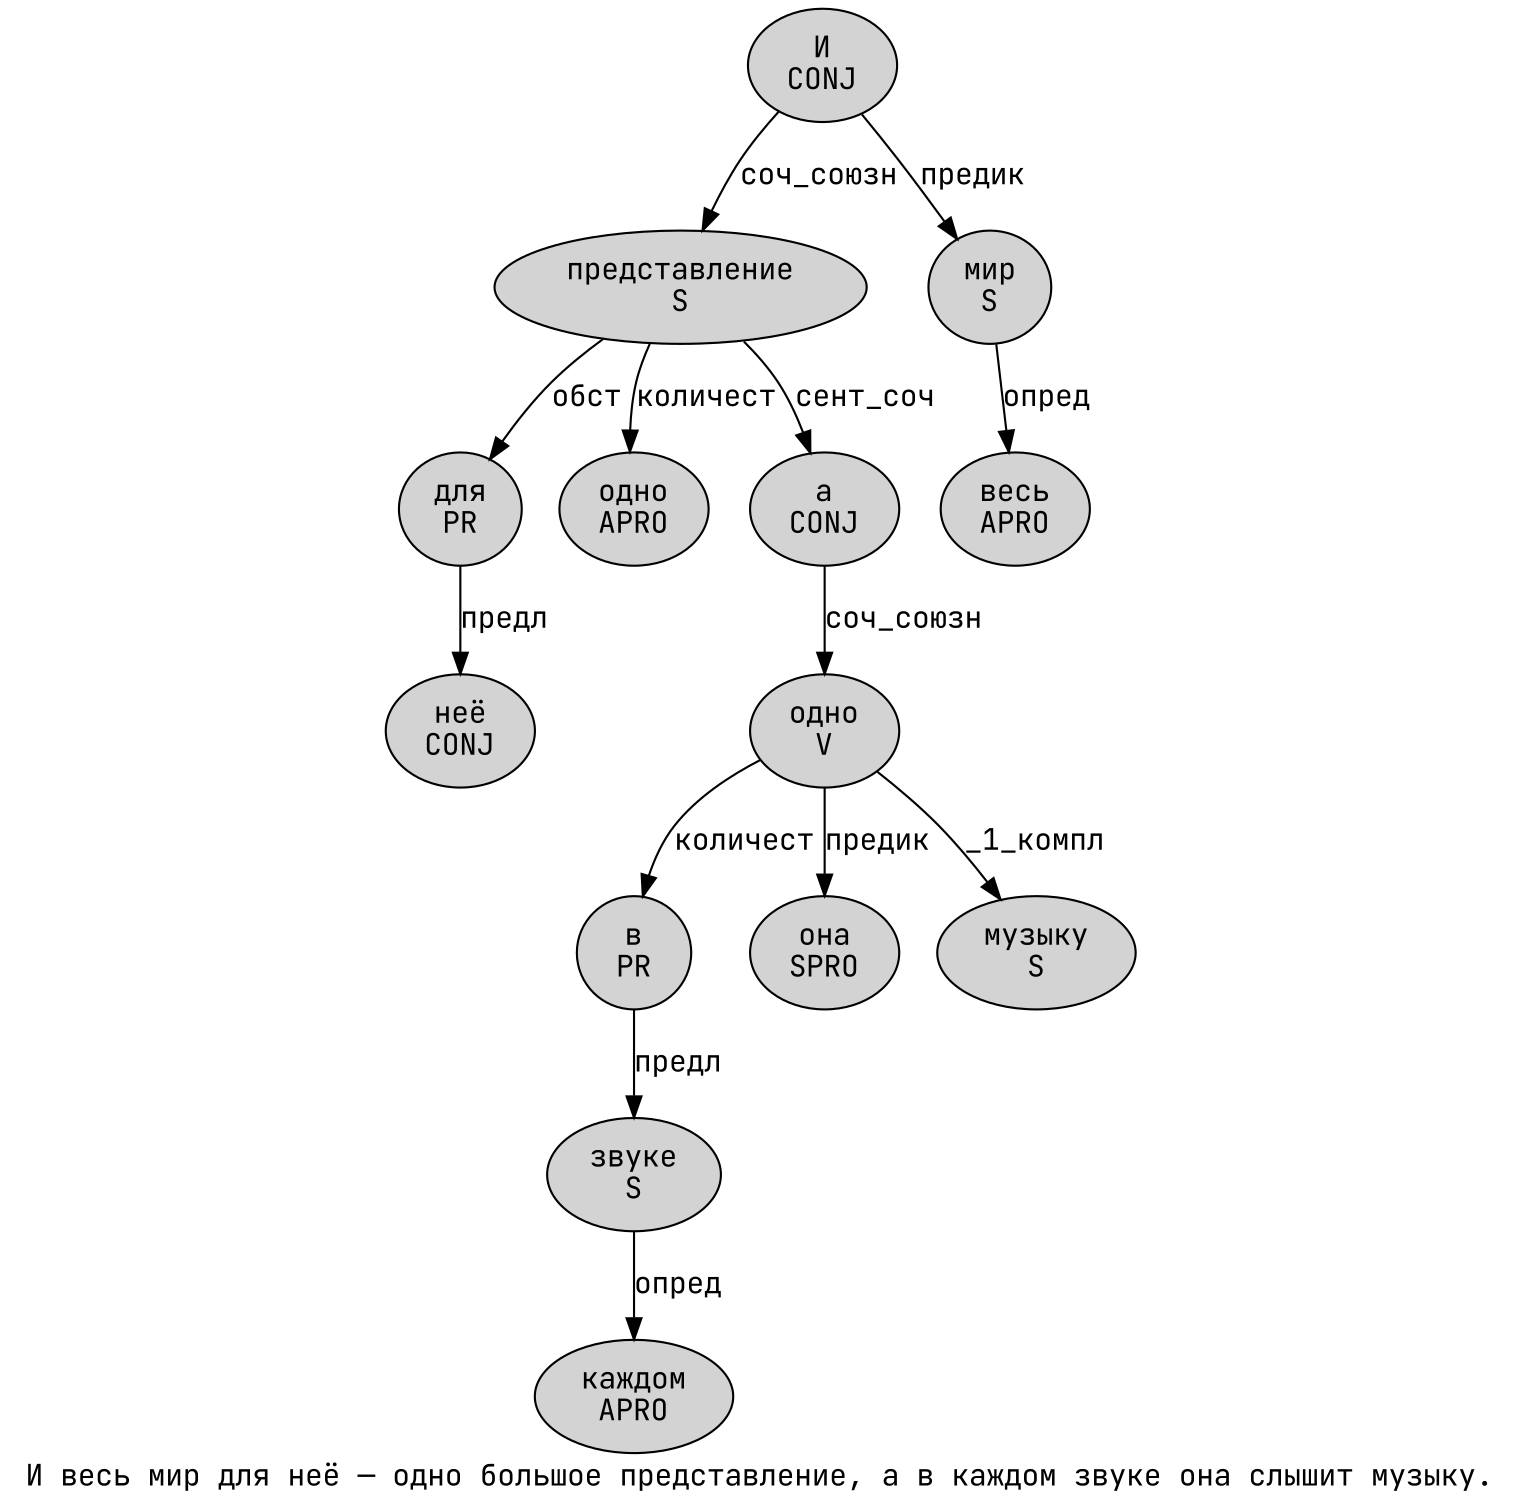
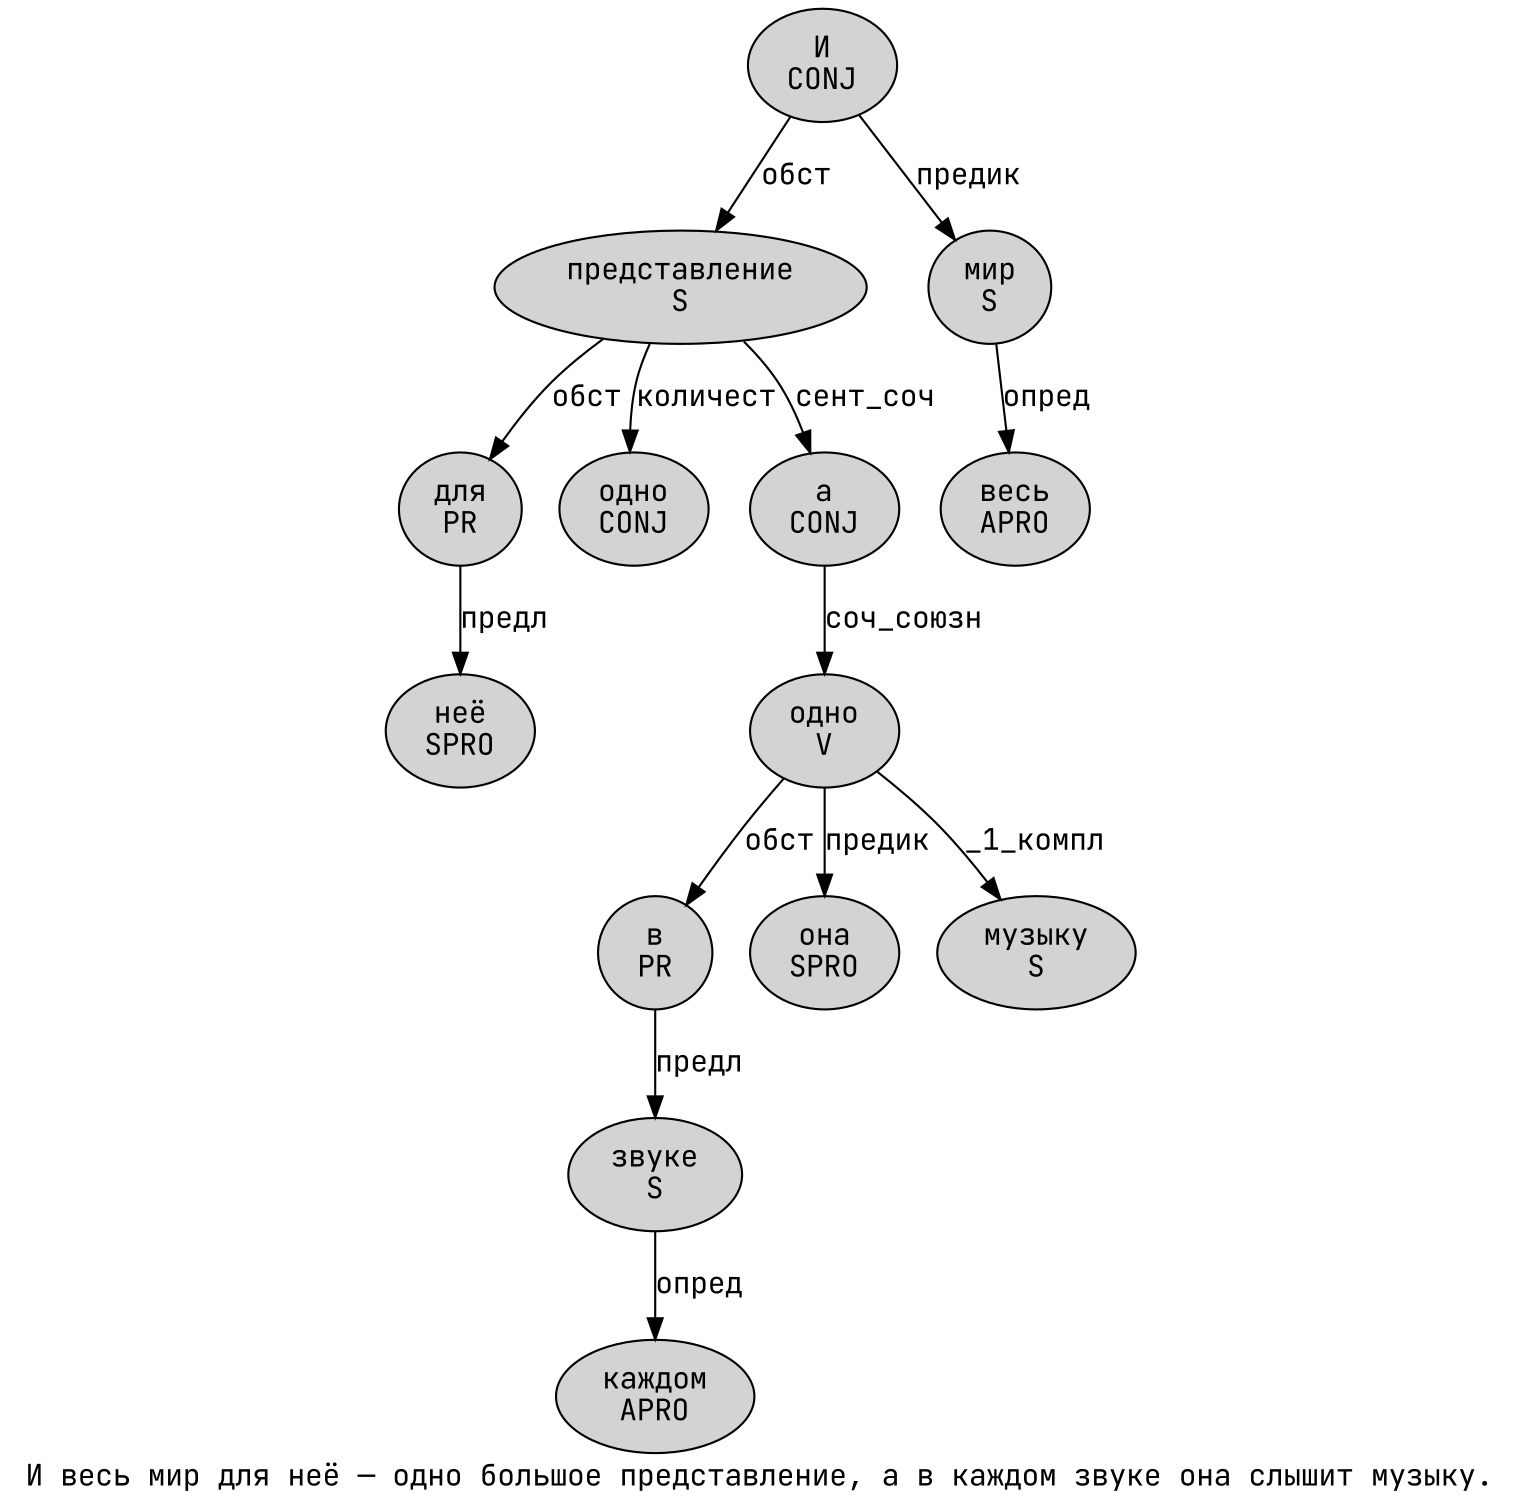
(819, 176) -> (797, 176)
(634, 509) -> (634, 509)
(460, 731) -> (460, 731)
(745, 842) -> (780, 842)
